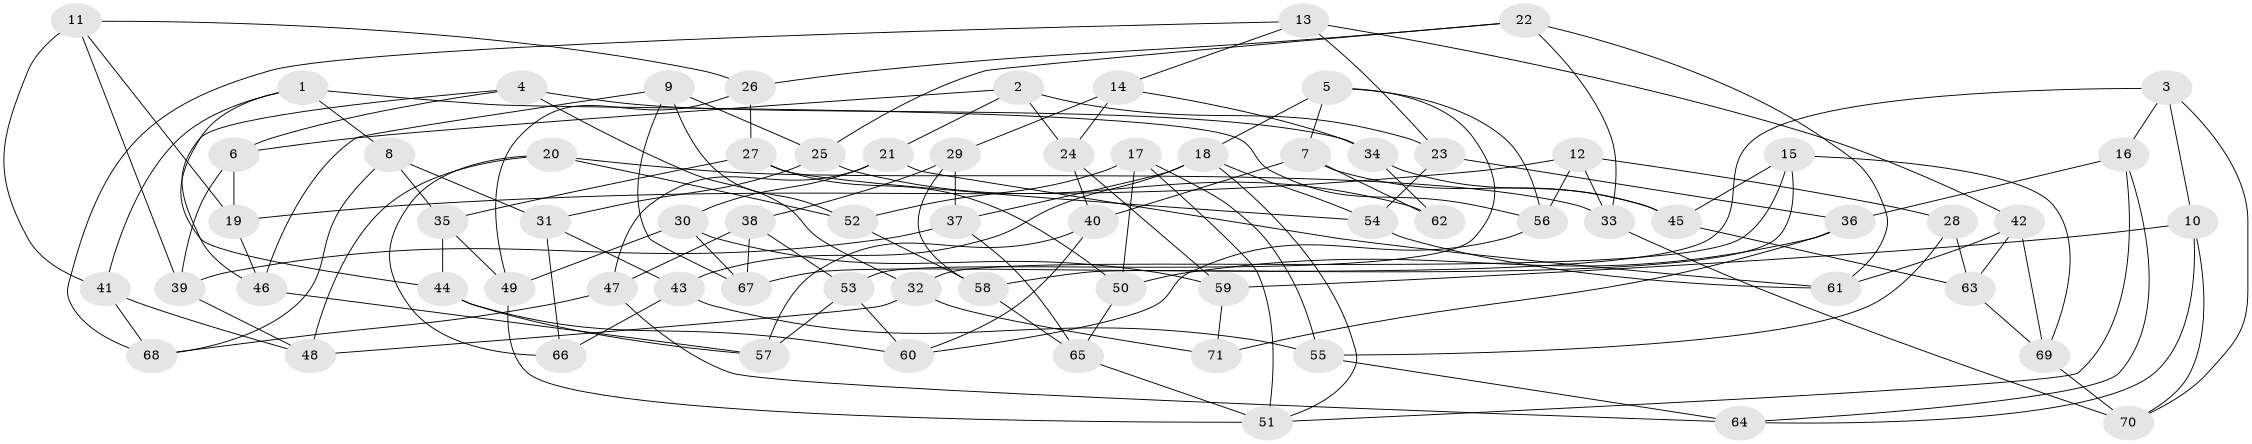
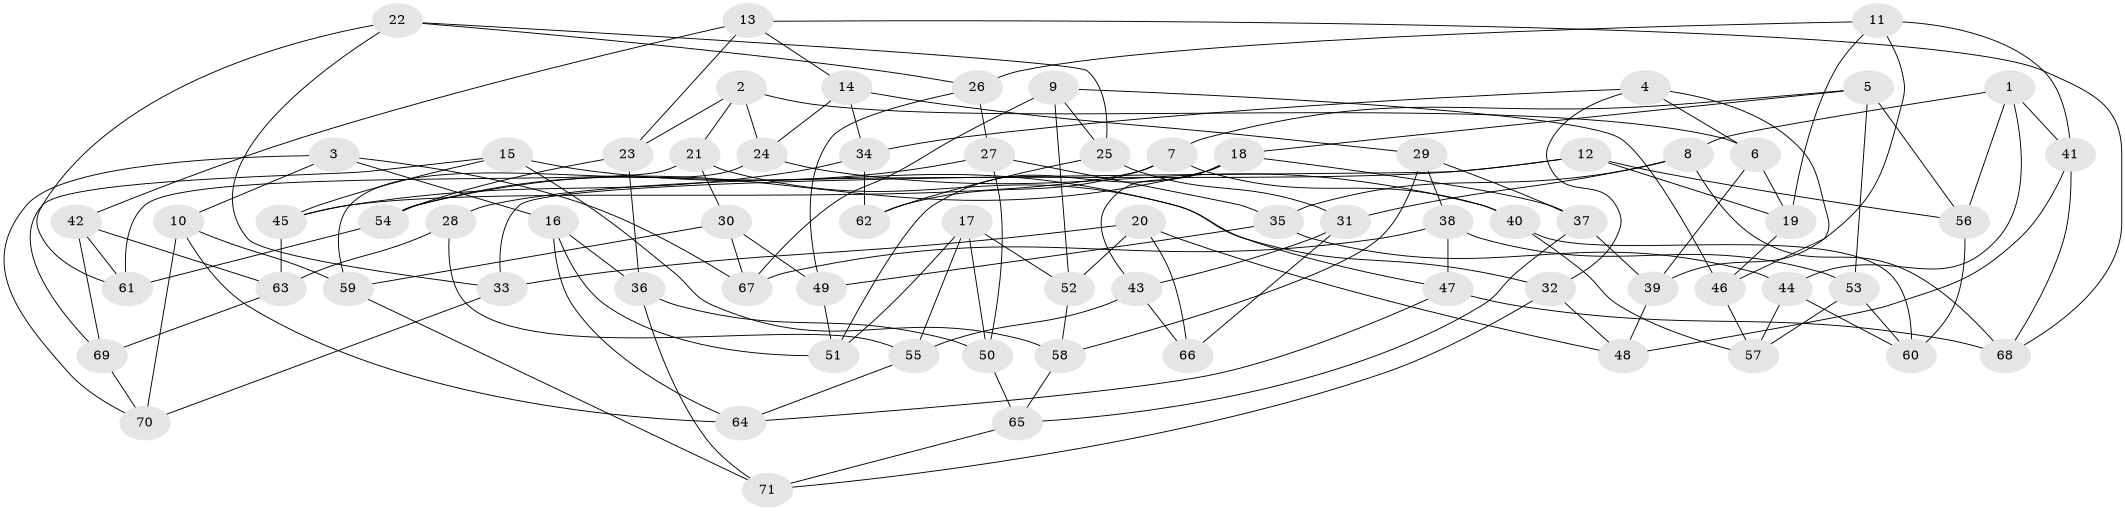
(1173, 390) -> (892, 457)
